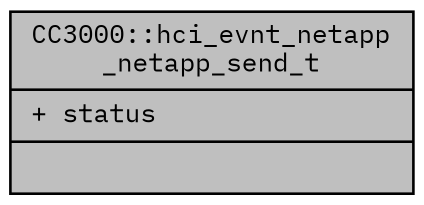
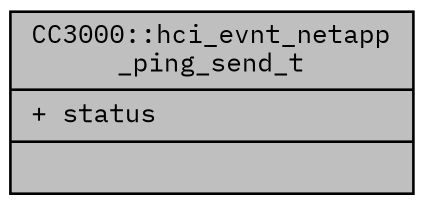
(212, 64) -> (212, 64)
